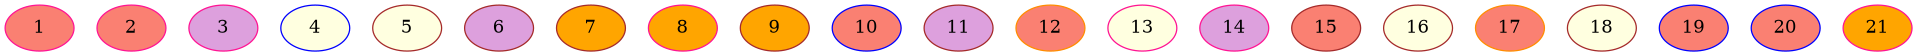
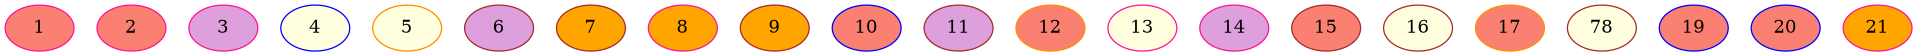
(407, 28) -> (407, 28)
(1602, 28) -> (1602, 28)
